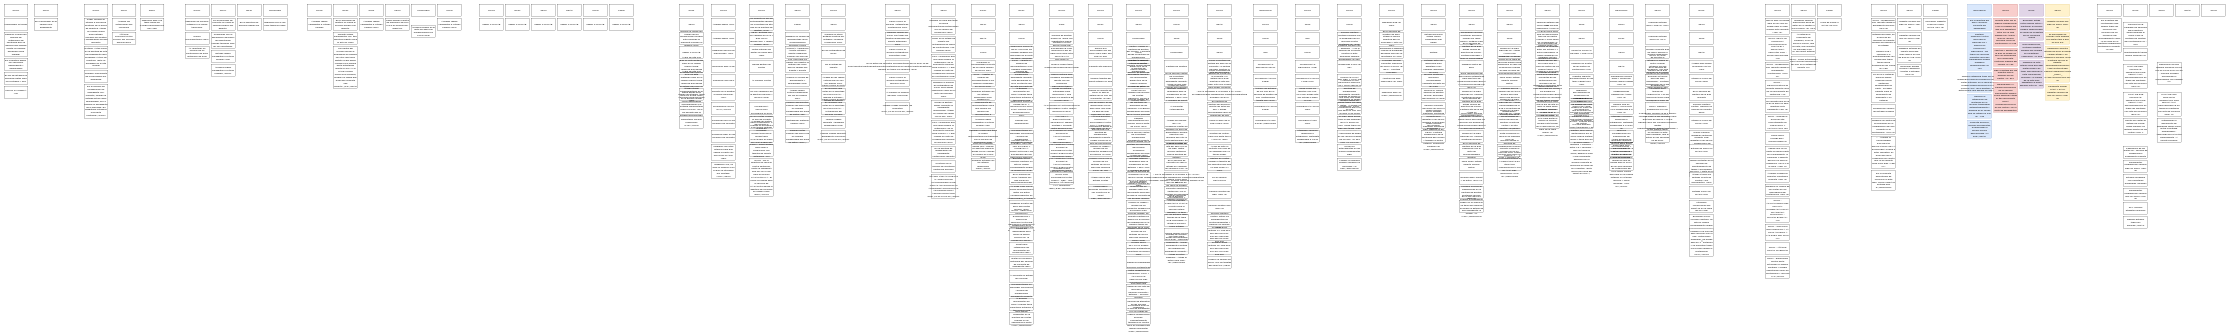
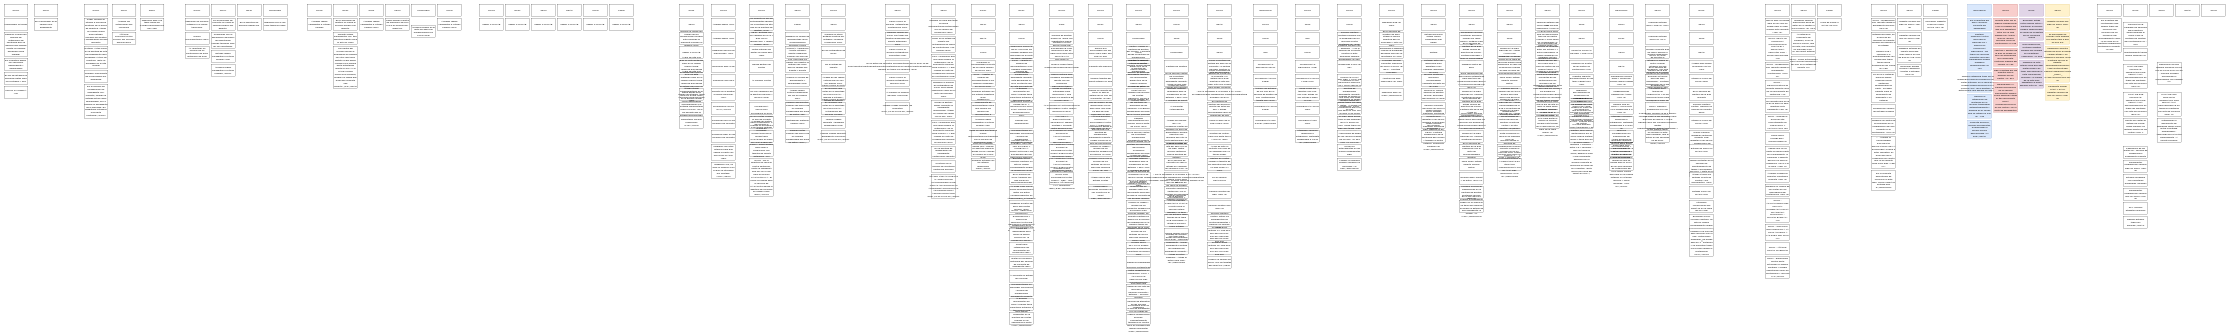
(983, 94) -> (983, 94)
(1308, 94) -> (1308, 94)
(983, 136) -> (983, 136)
